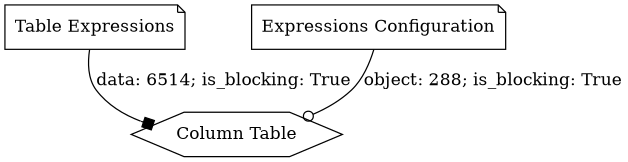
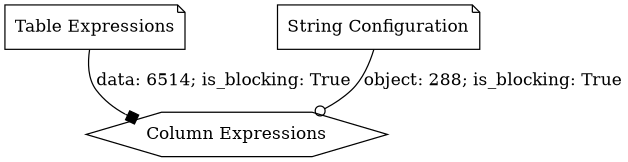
(379, 27) -> (379, 27)
(237, 134) -> (237, 134)
